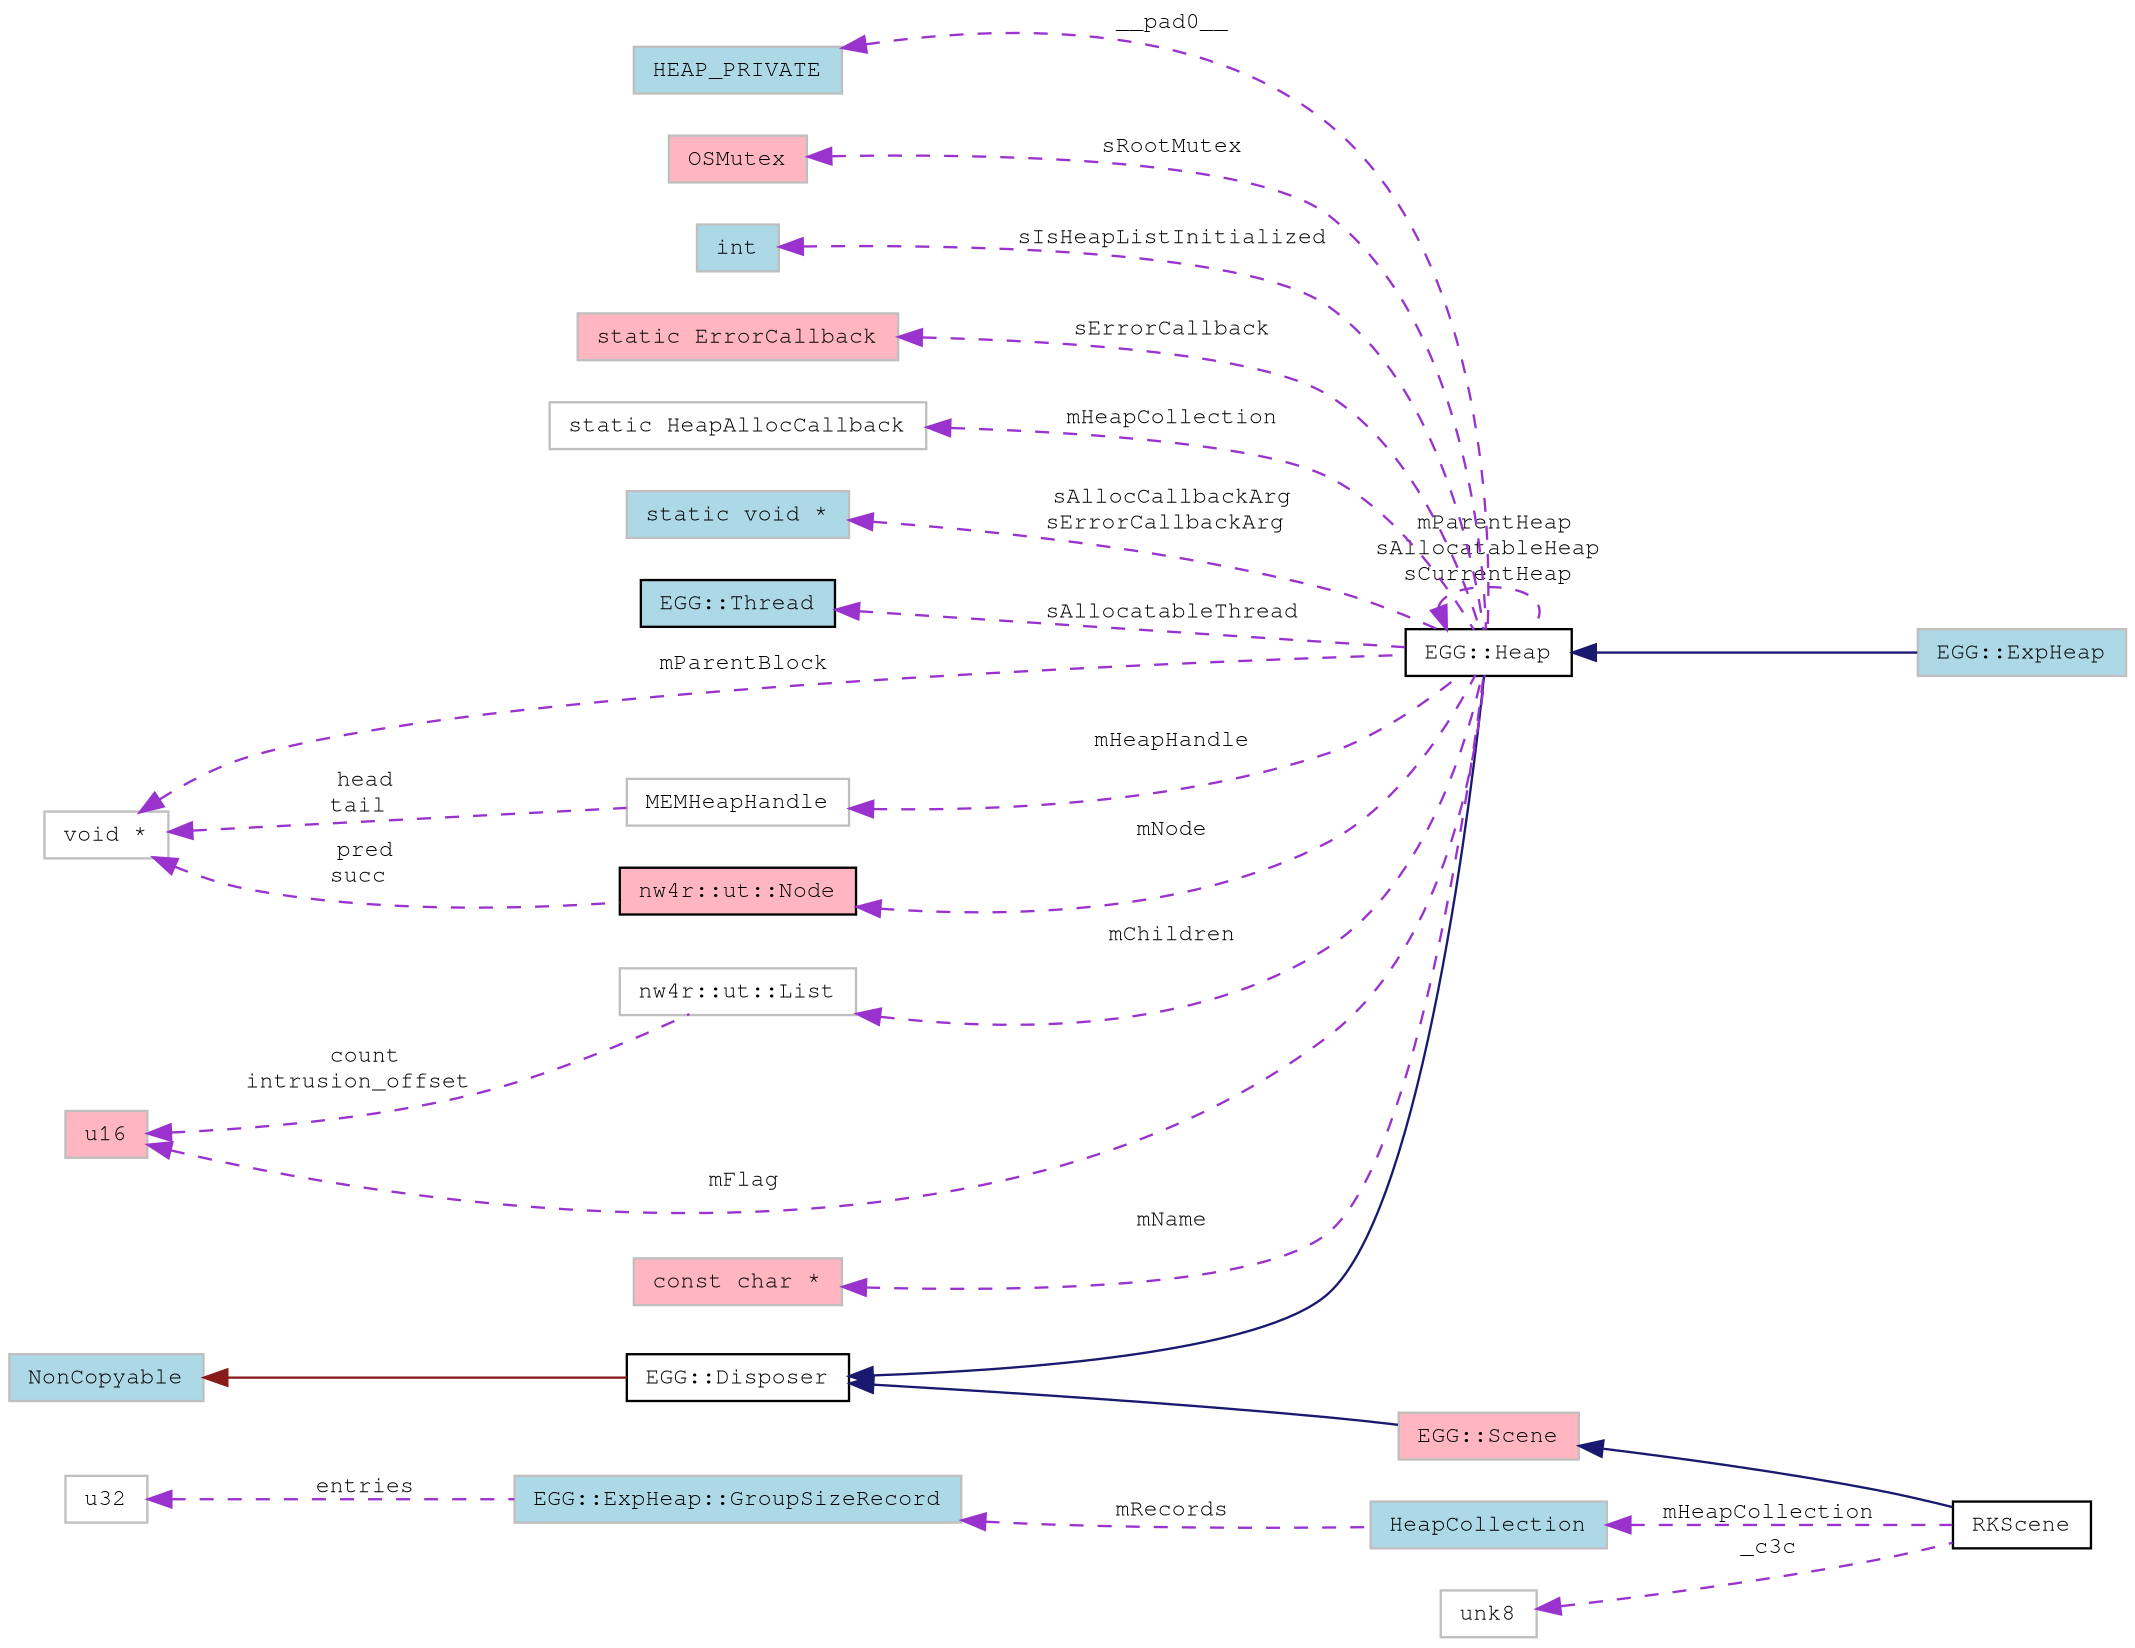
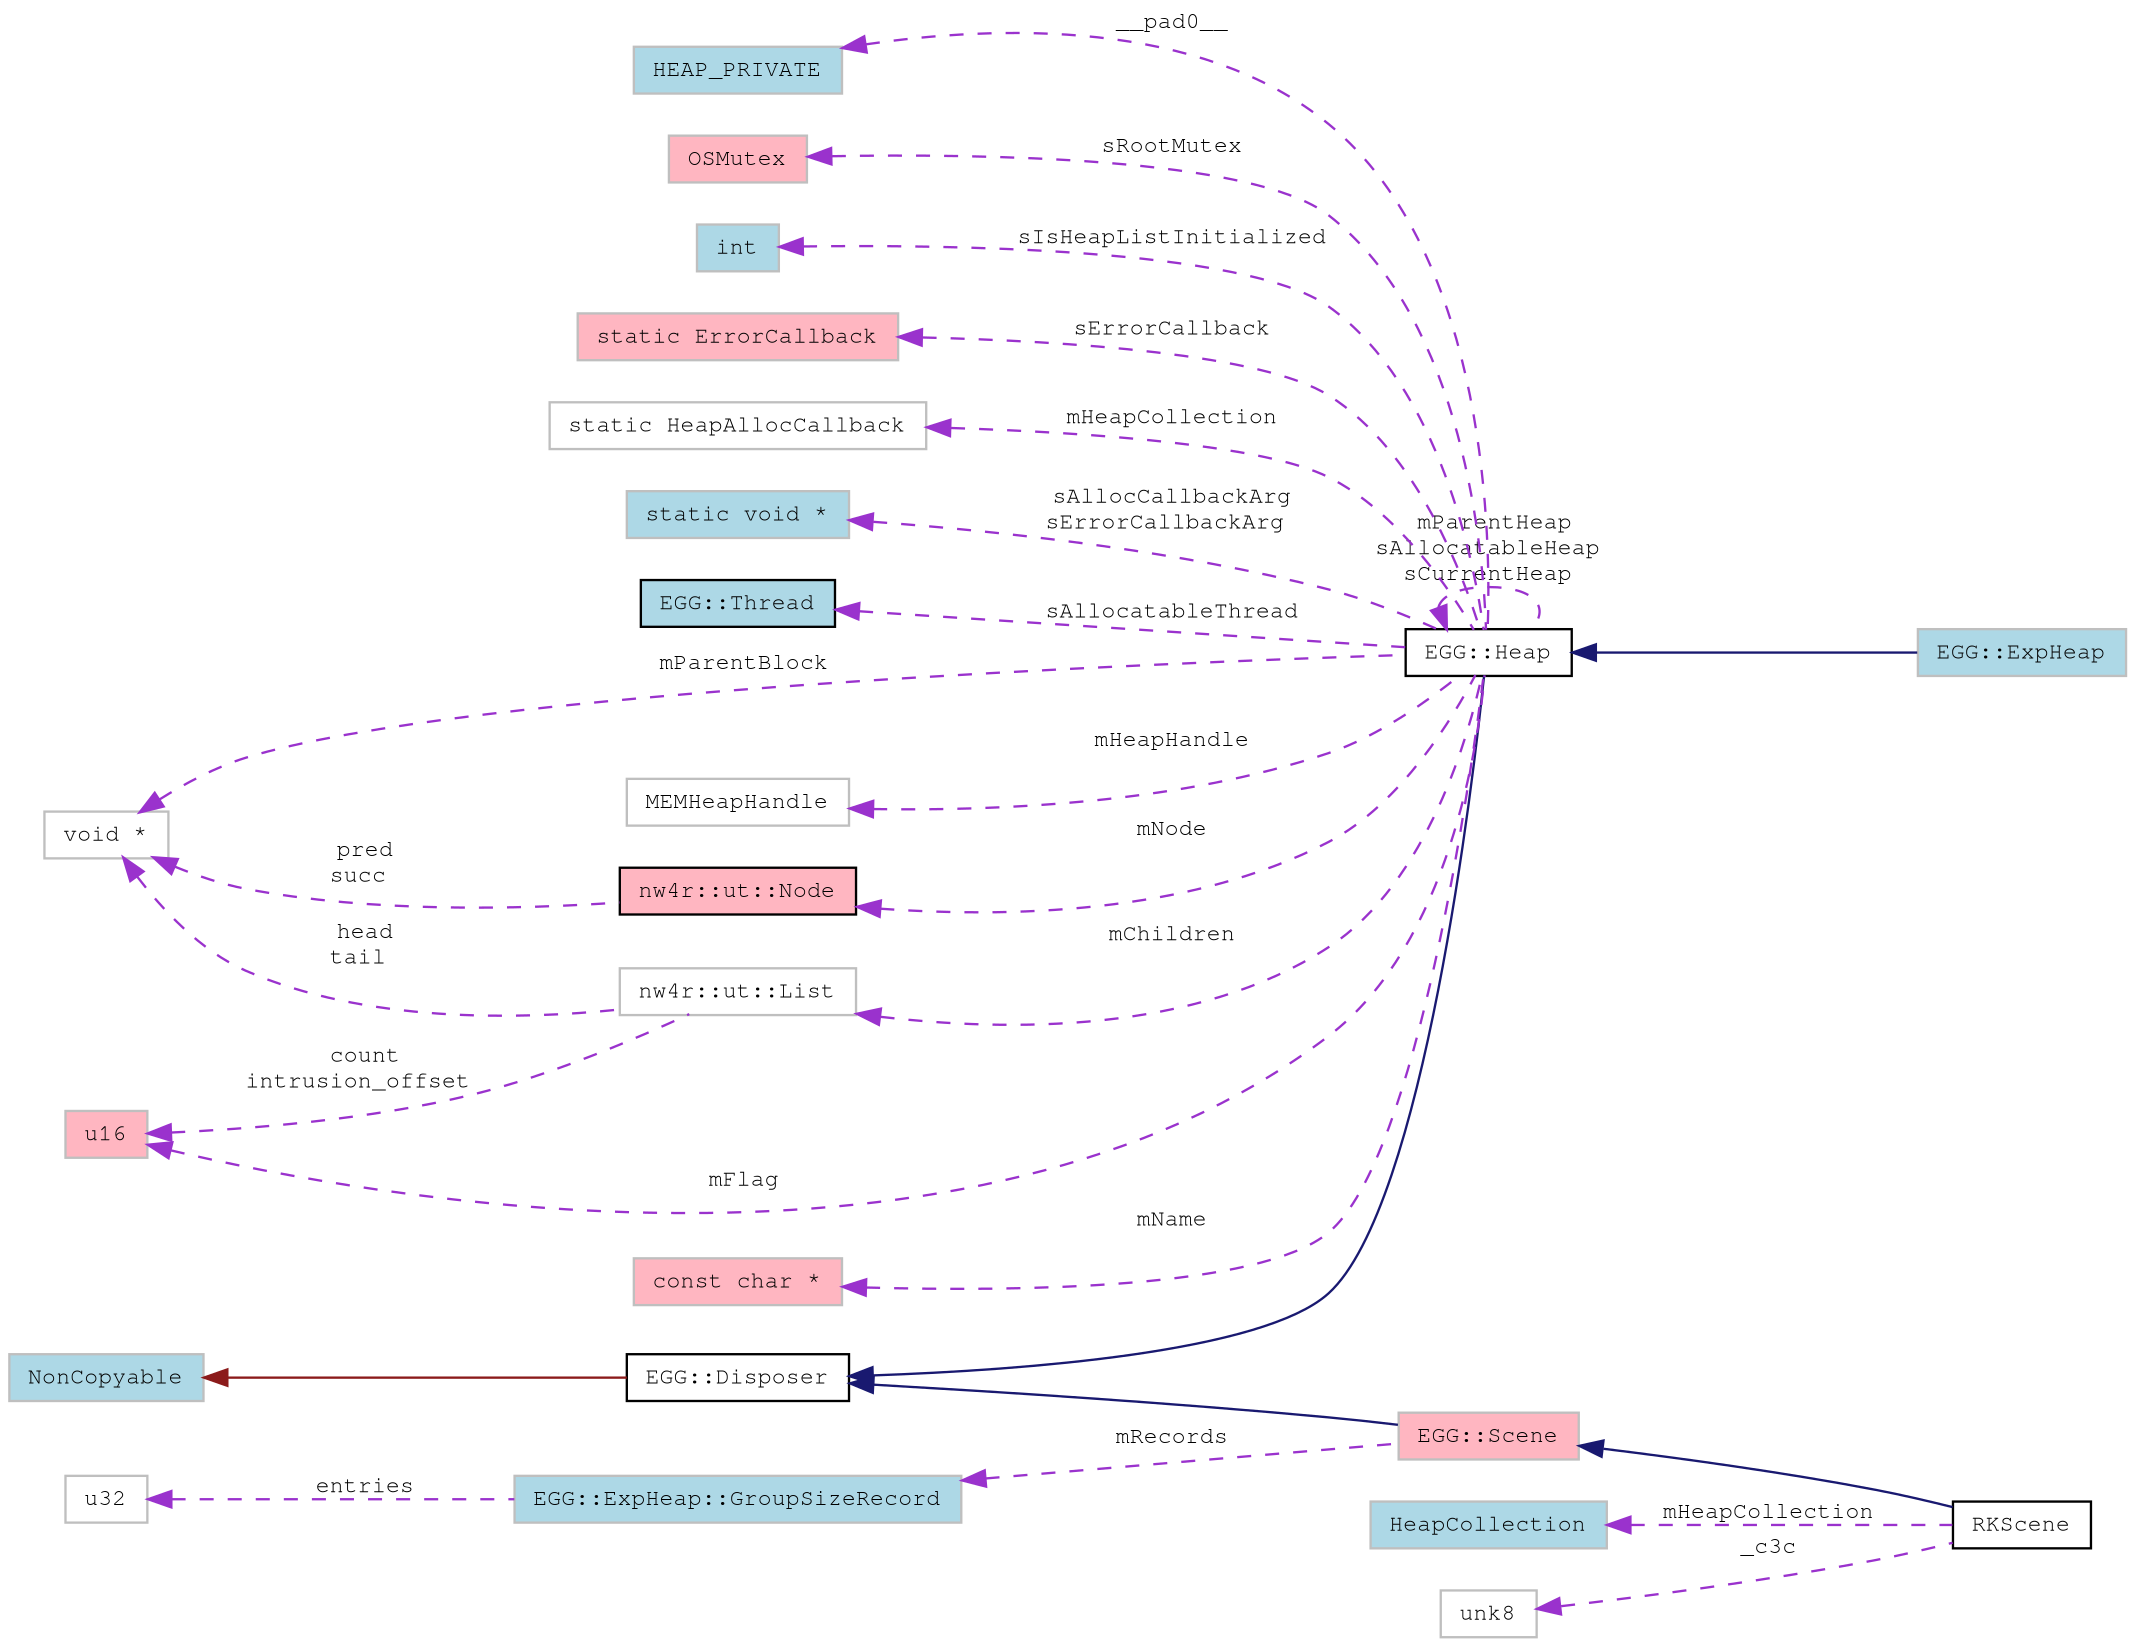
(410, 819) -> (358, 1003)
(1178, 1527) -> (1192, 1461)
